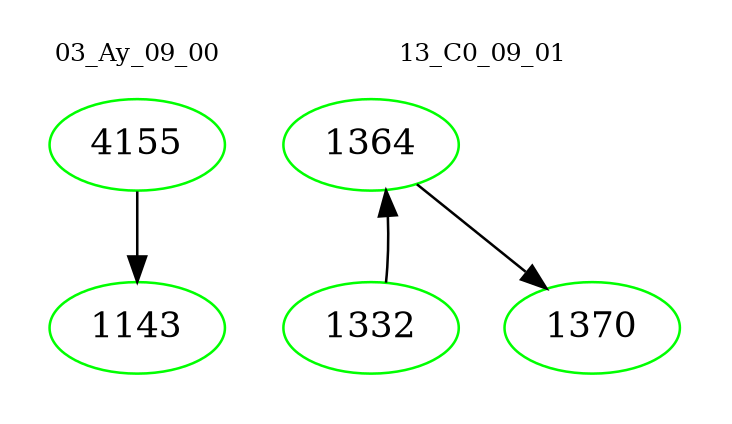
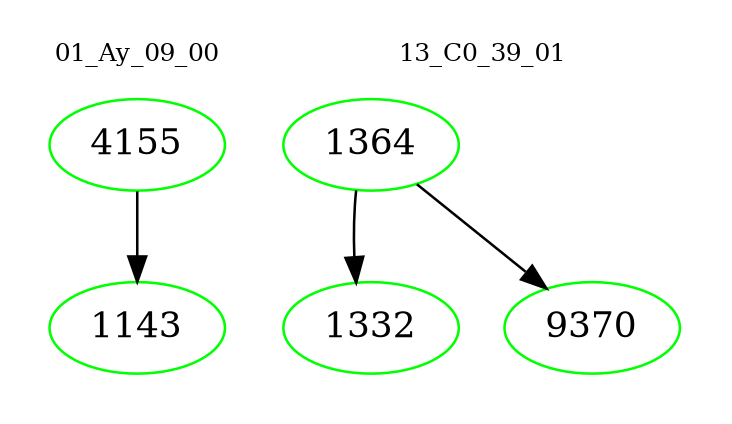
(137, 55) -> (137, 55)
(483, 55) -> (483, 55)
(388, 250) -> (354, 224)
(592, 328) -> (592, 328)
